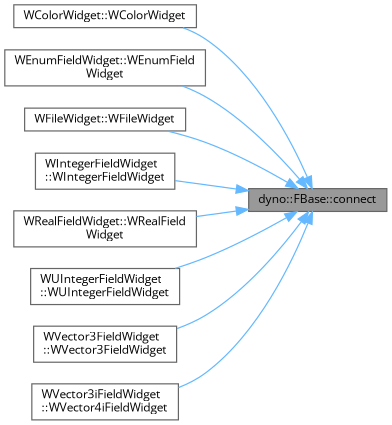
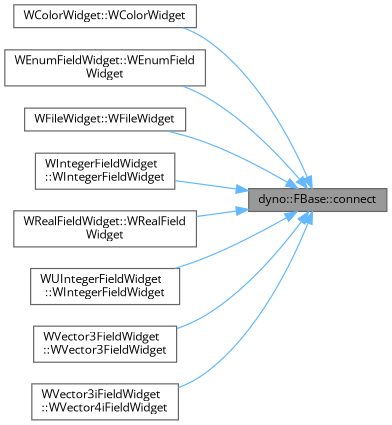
(105, 287) -> (105, 287)
